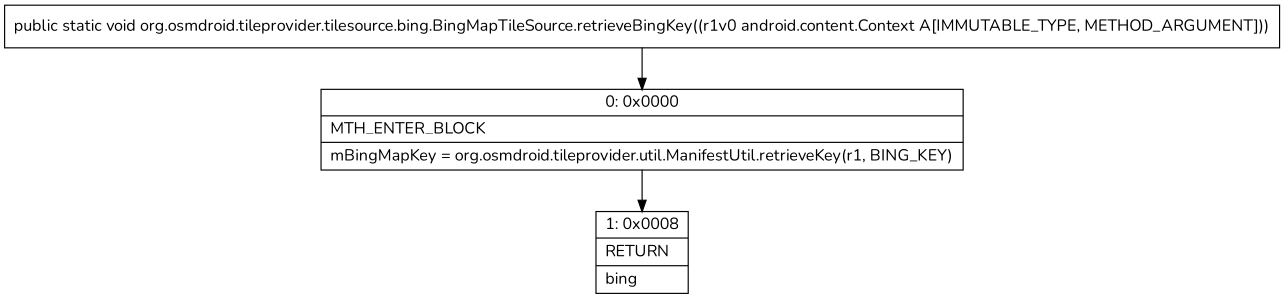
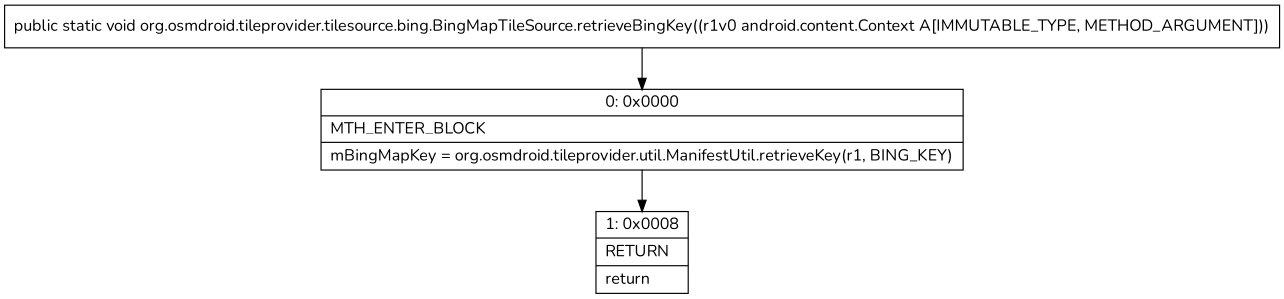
(621, 279) -> (628, 279)
